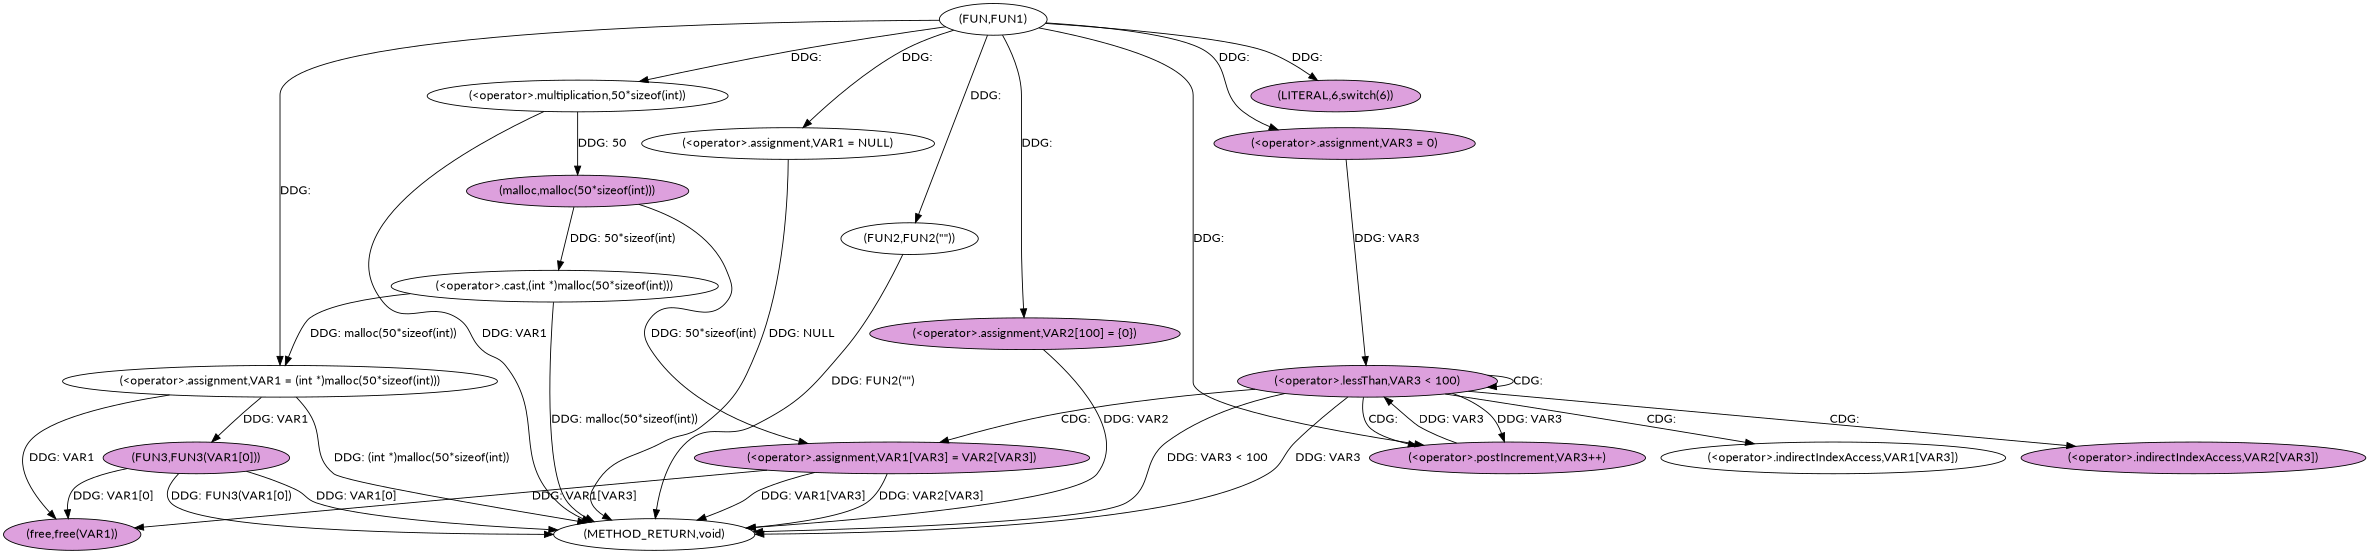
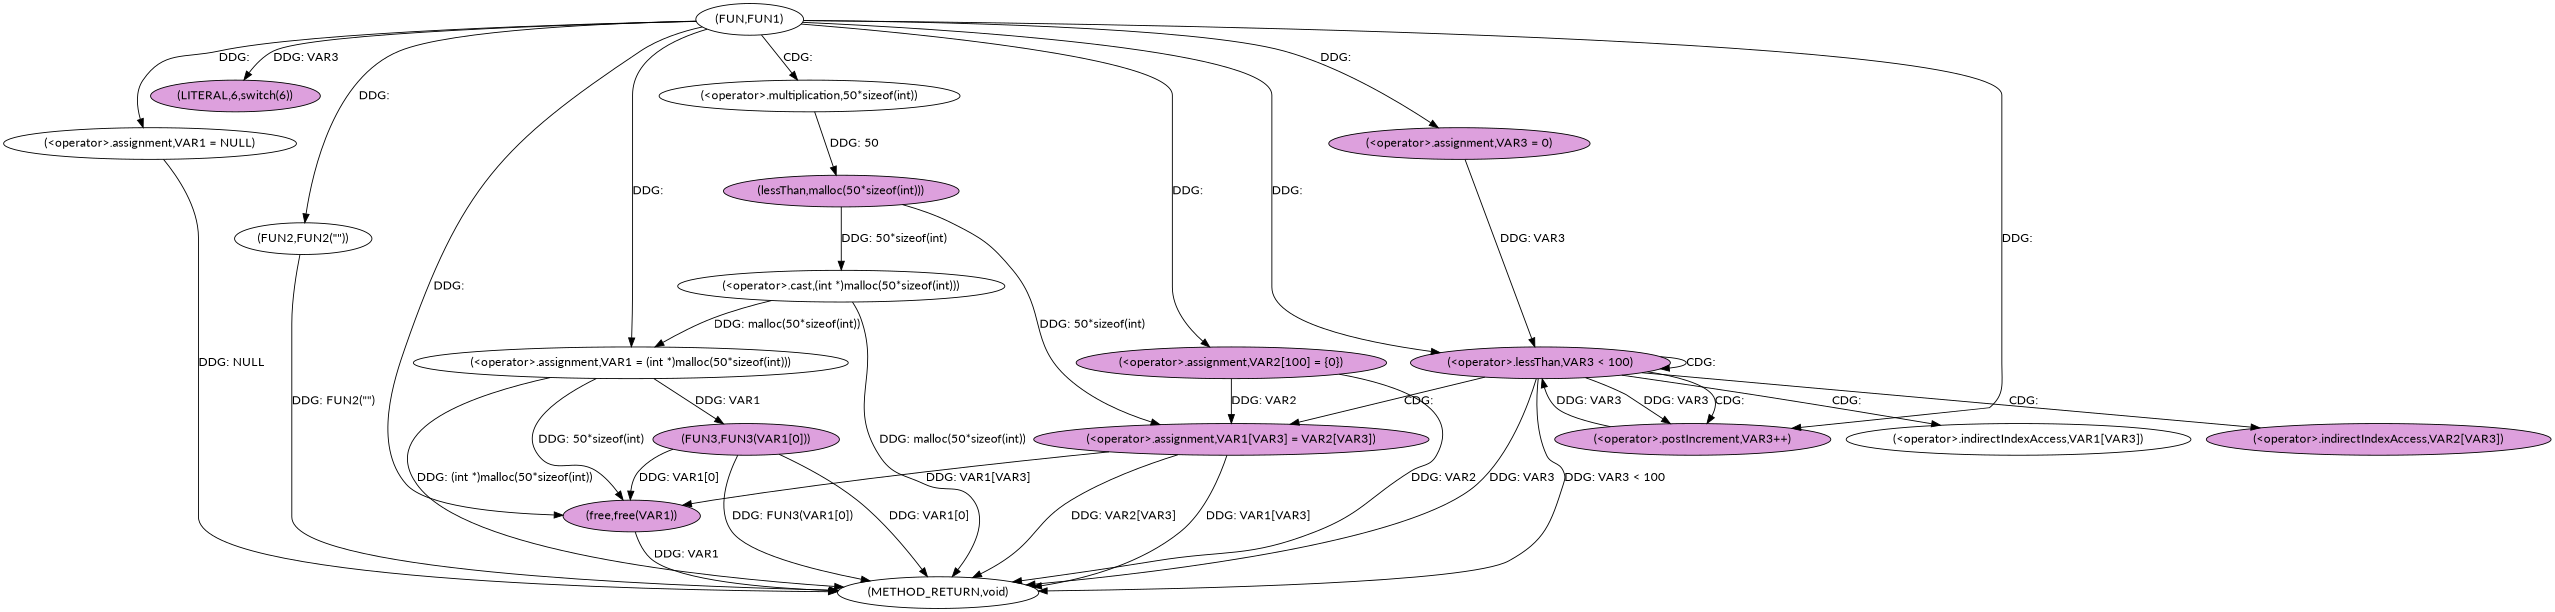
(808, 58) -> (800, 58)
(1309, 58) -> (306, 58)
none -> (1226, 68)
(578, 191) -> (841, 191)
none -> (434, 273)
(403, 313) -> (722, 581)
none -> (1231, 397)
(62, 458) -> (592, 439)
